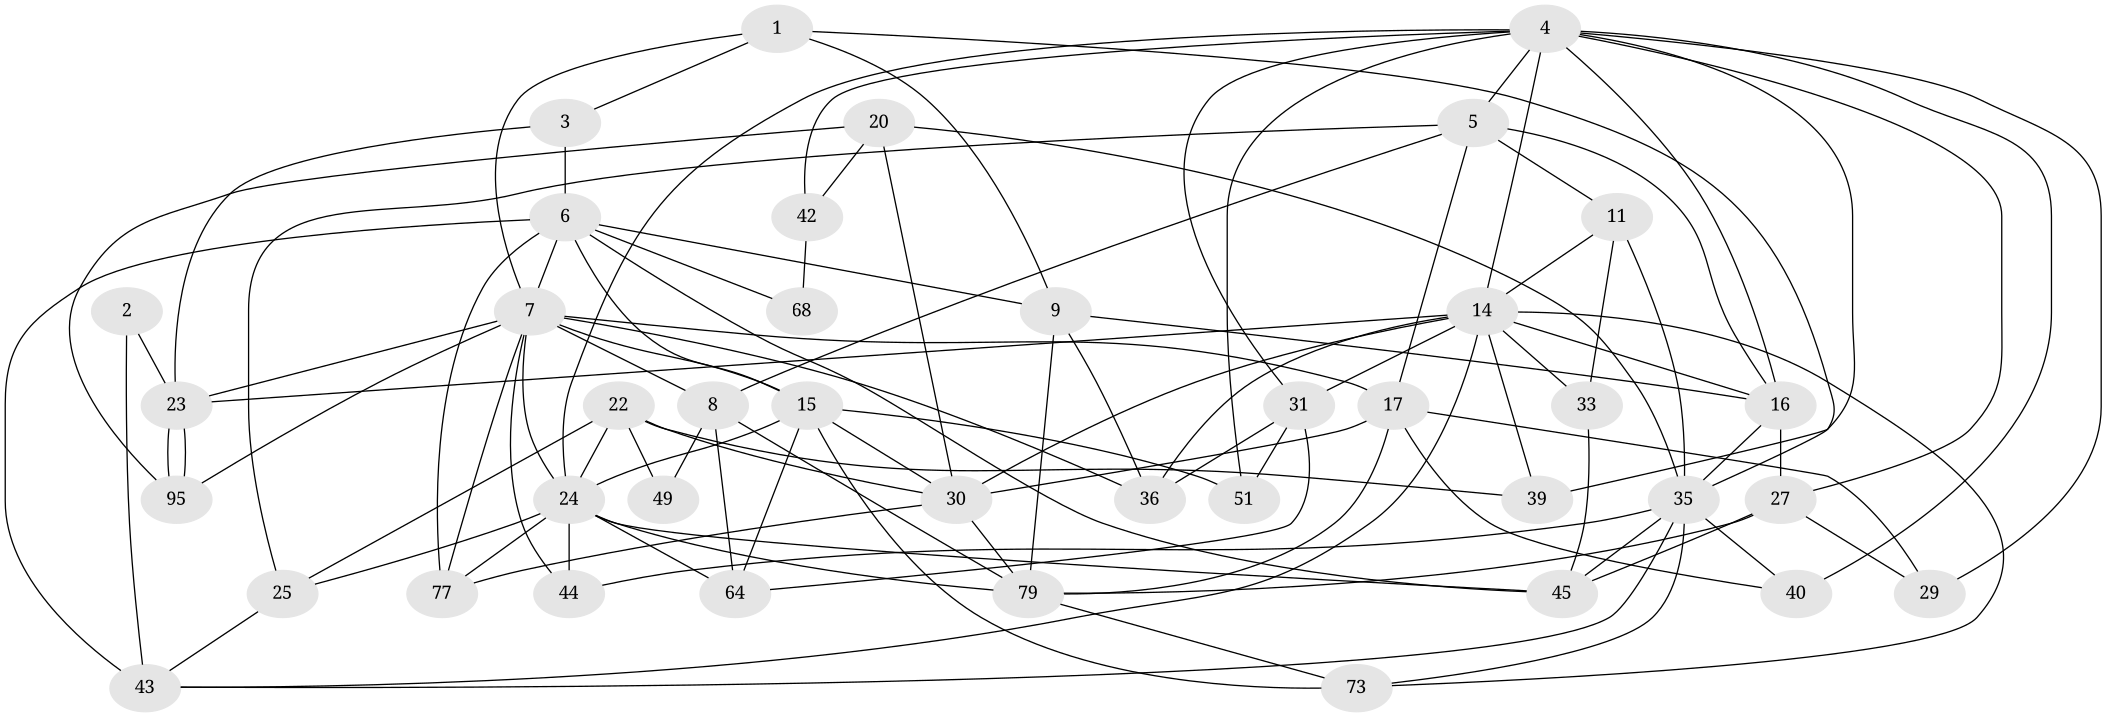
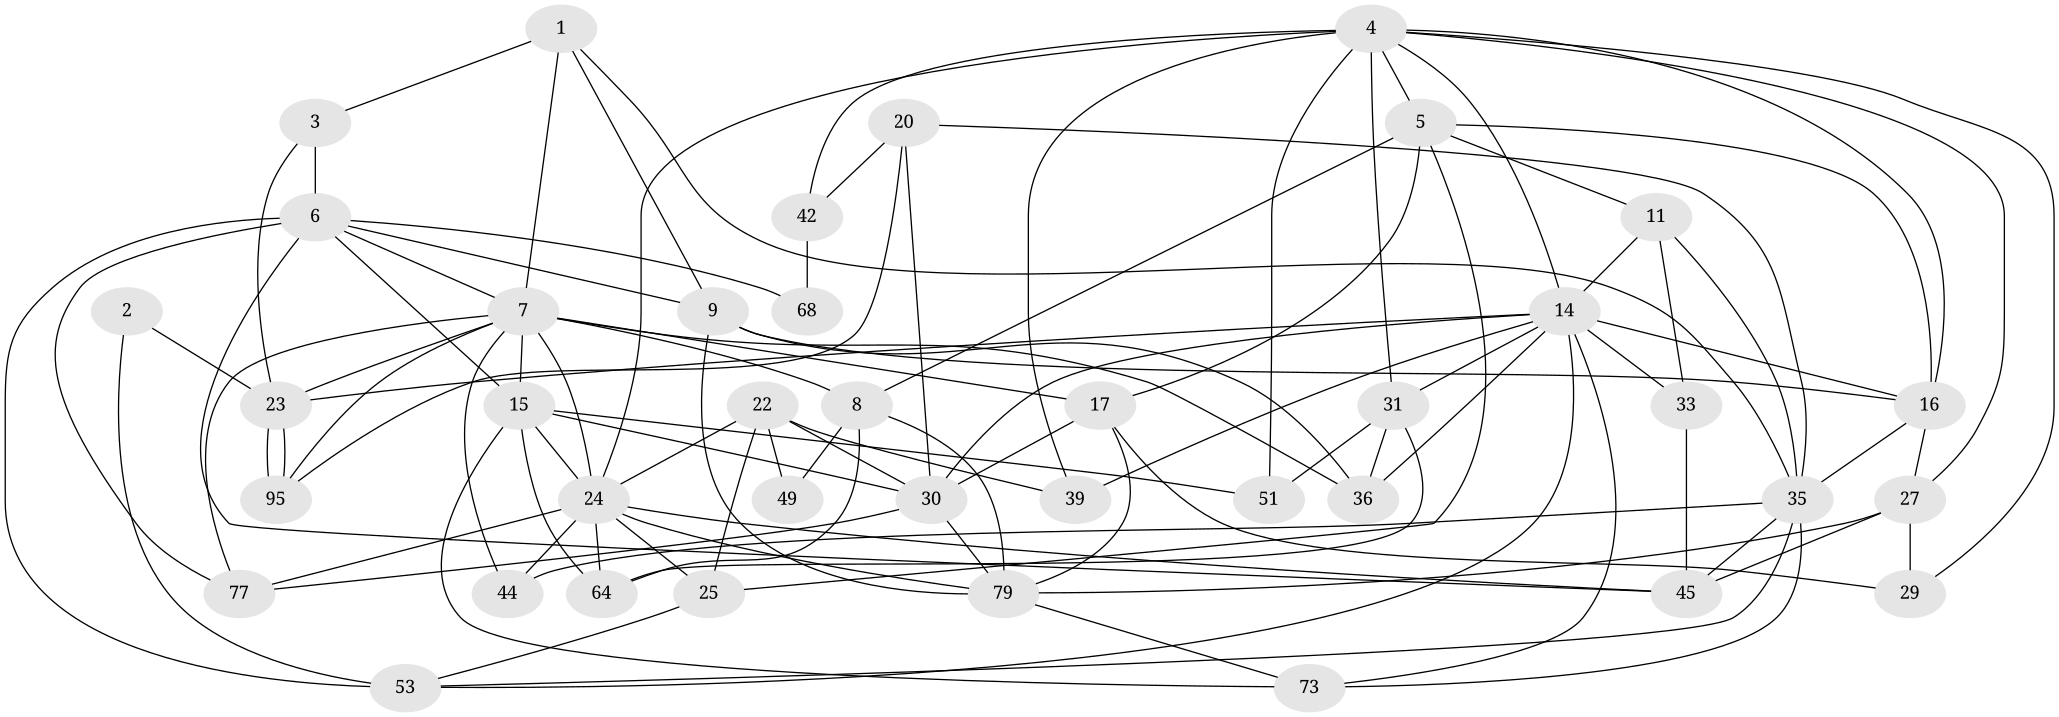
(1796, 594) -> none
(145, 688) -> (406, 688)
